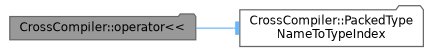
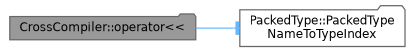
(332, 28) -> (322, 28)
